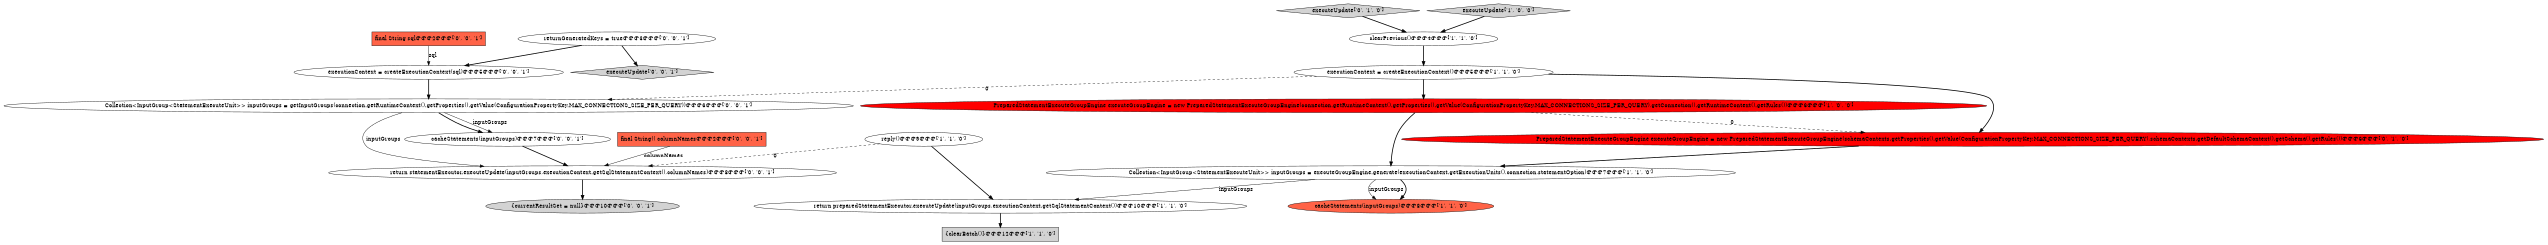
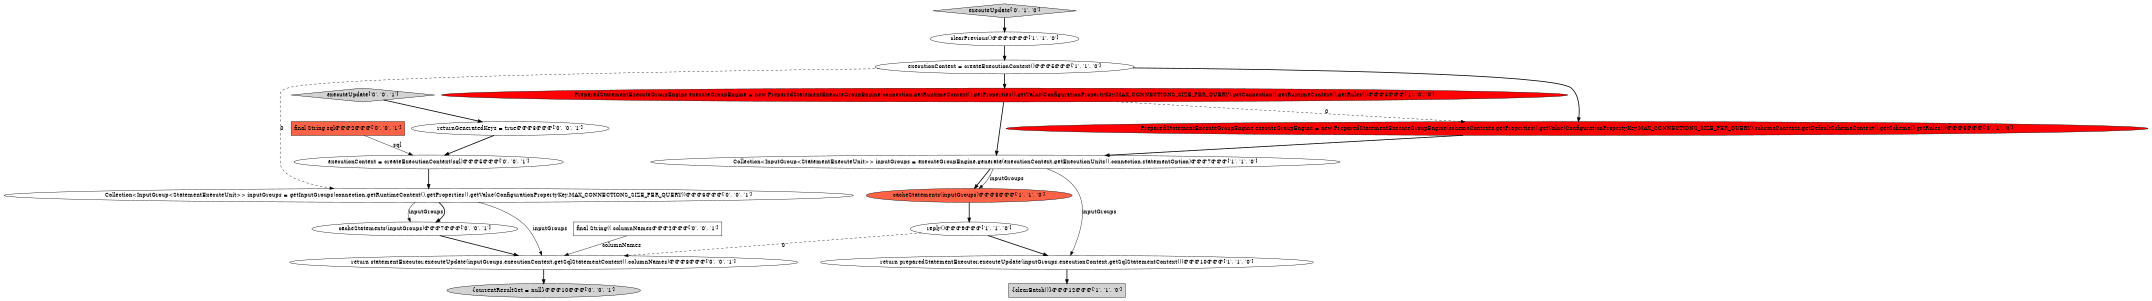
(1499, 11) -> none
(628, 54) -> (431, 111)
(692, 139) -> (648, 229)
none -> (969, 210)
